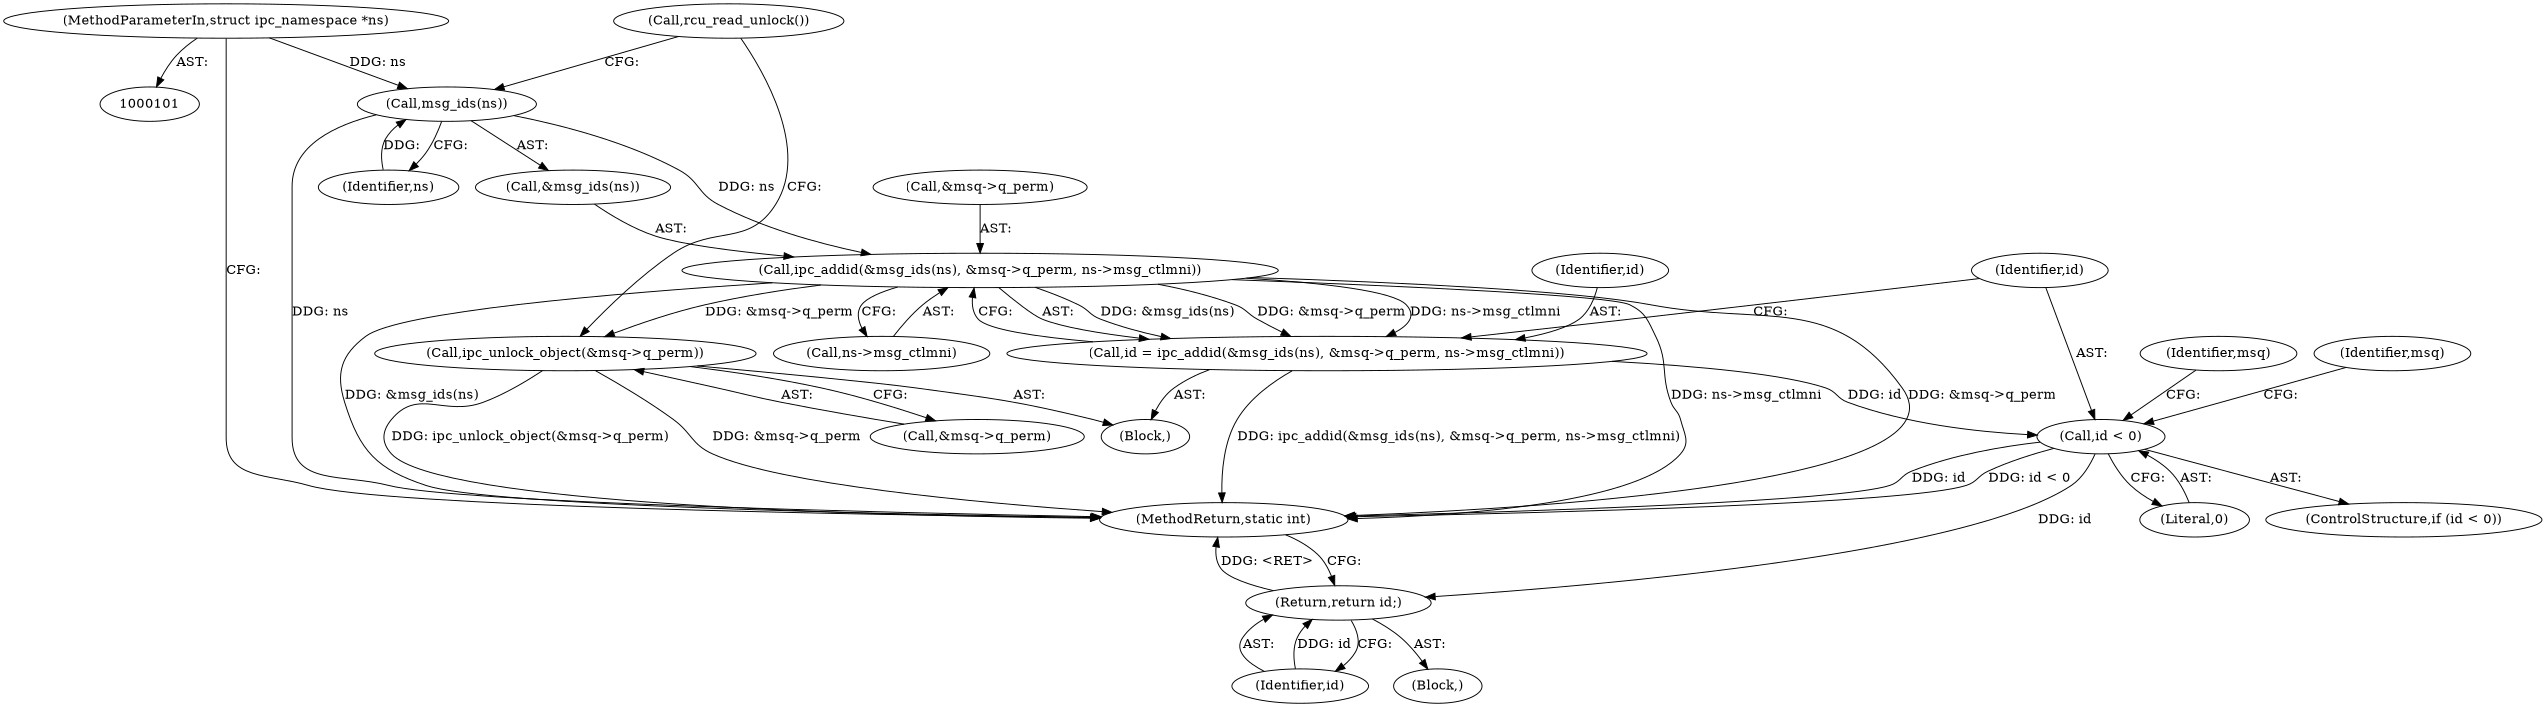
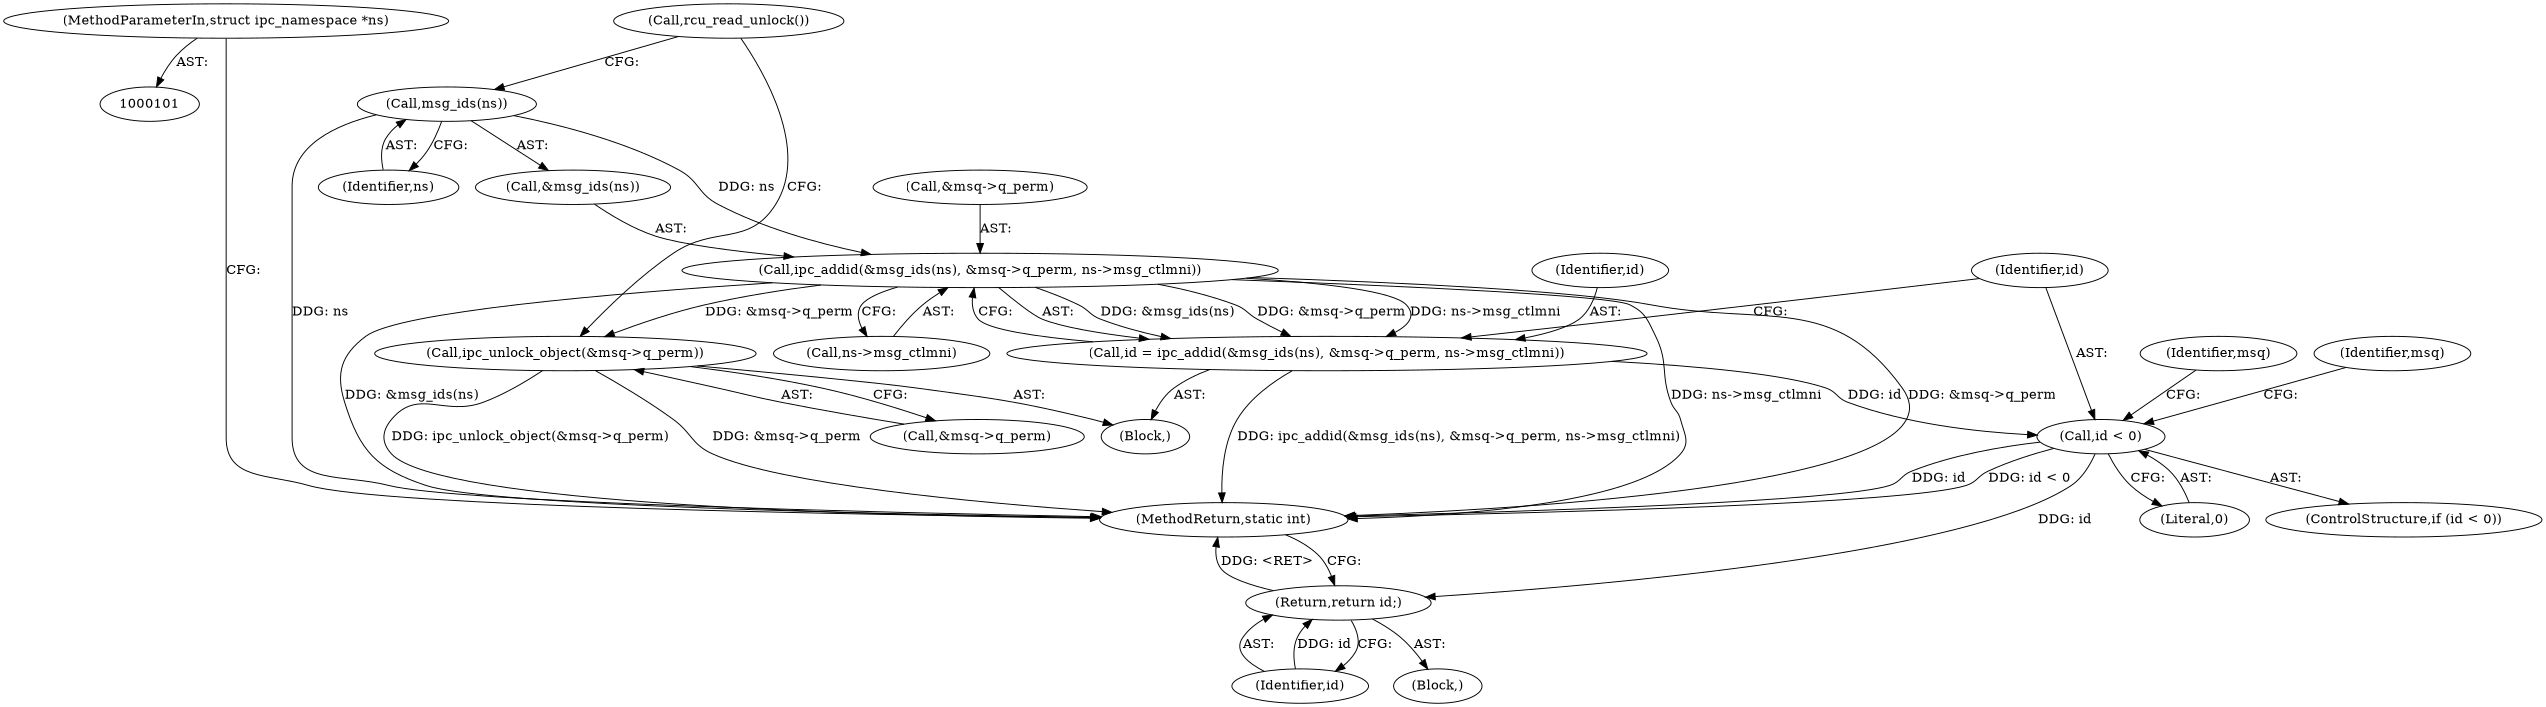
(334, 62) -> none
(404, 146) -> (404, 146)
